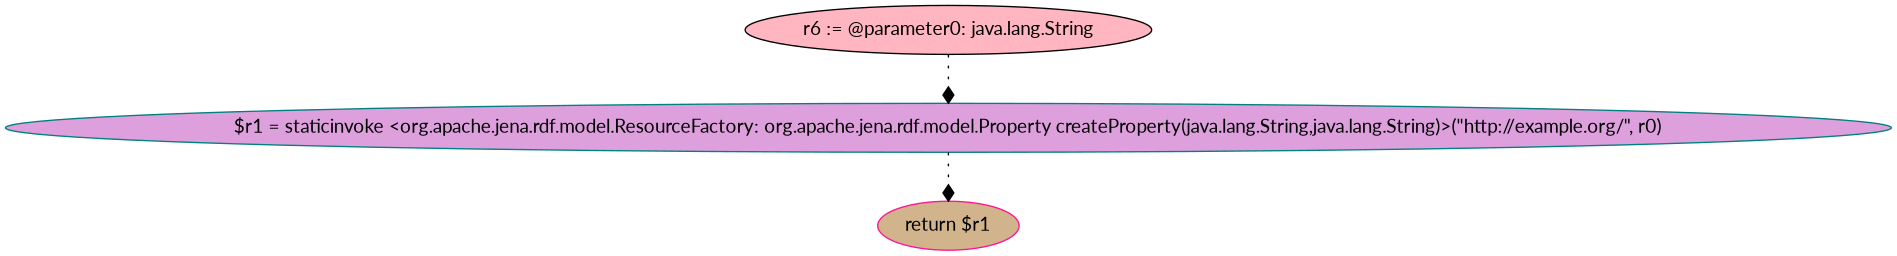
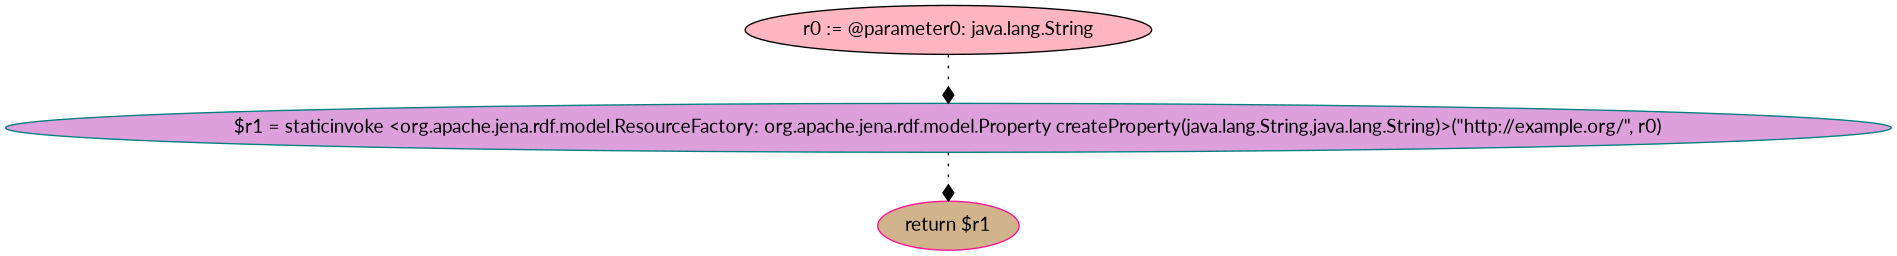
(948, 30) -> (948, 30)
